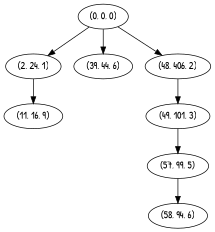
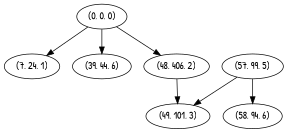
(33, 66) -> (32, 66)
(33, 116) -> none
(178, 138) -> (218, 89)
